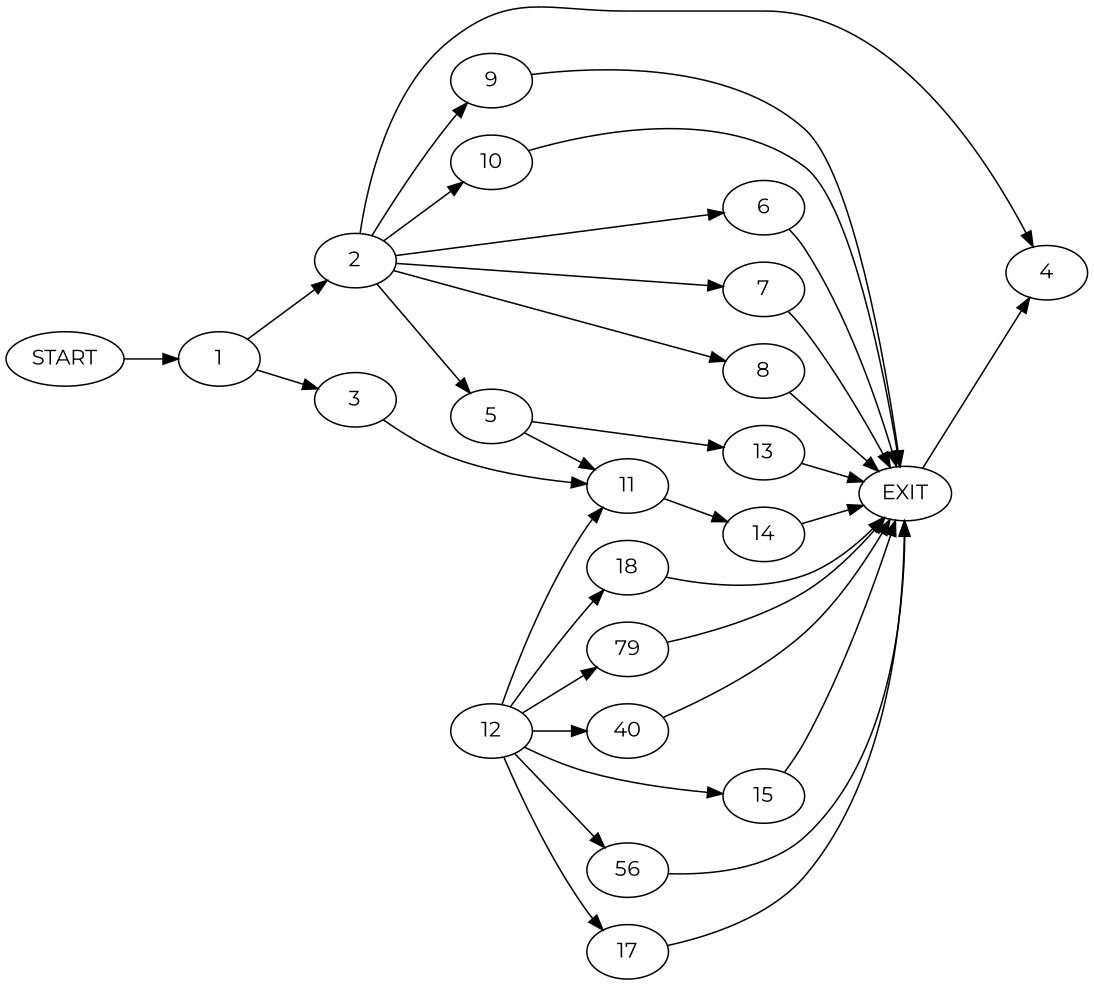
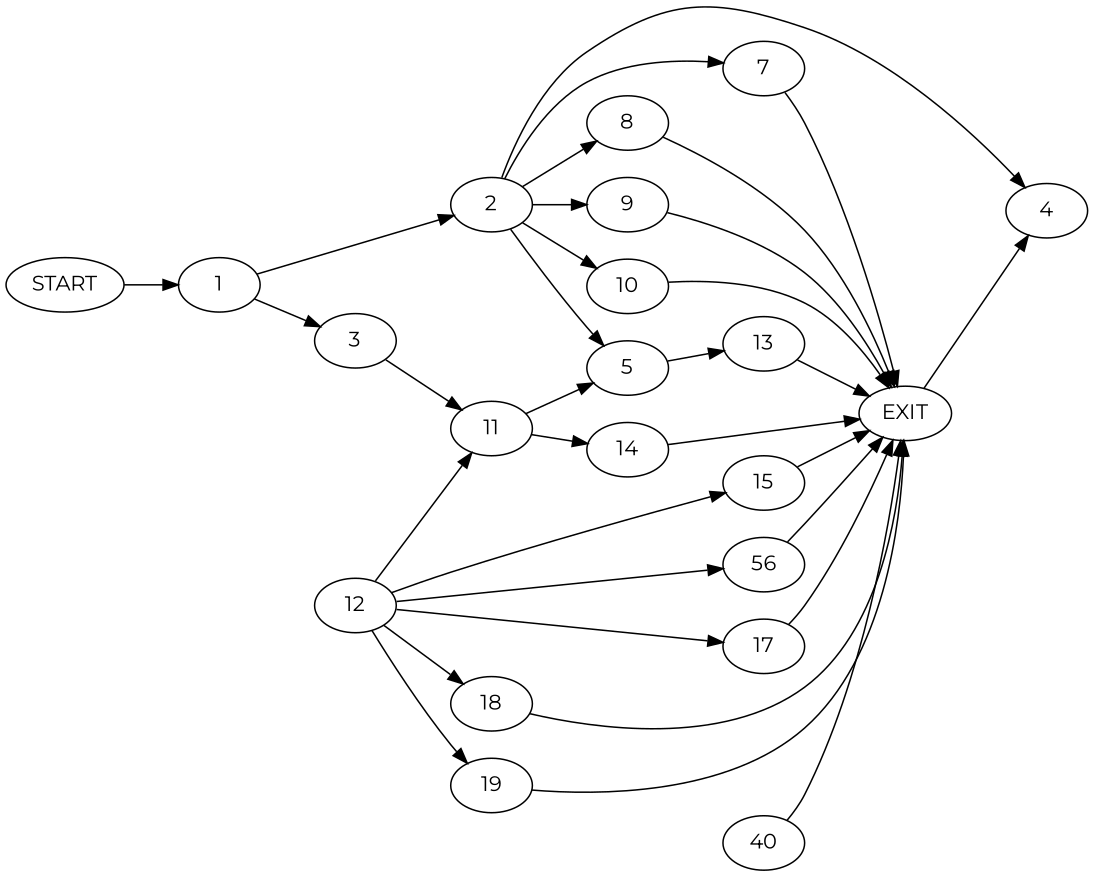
(764, 208) -> none
(553, 448) -> (552, 402)
(628, 649) -> (492, 785)
(552, 731) -> none
